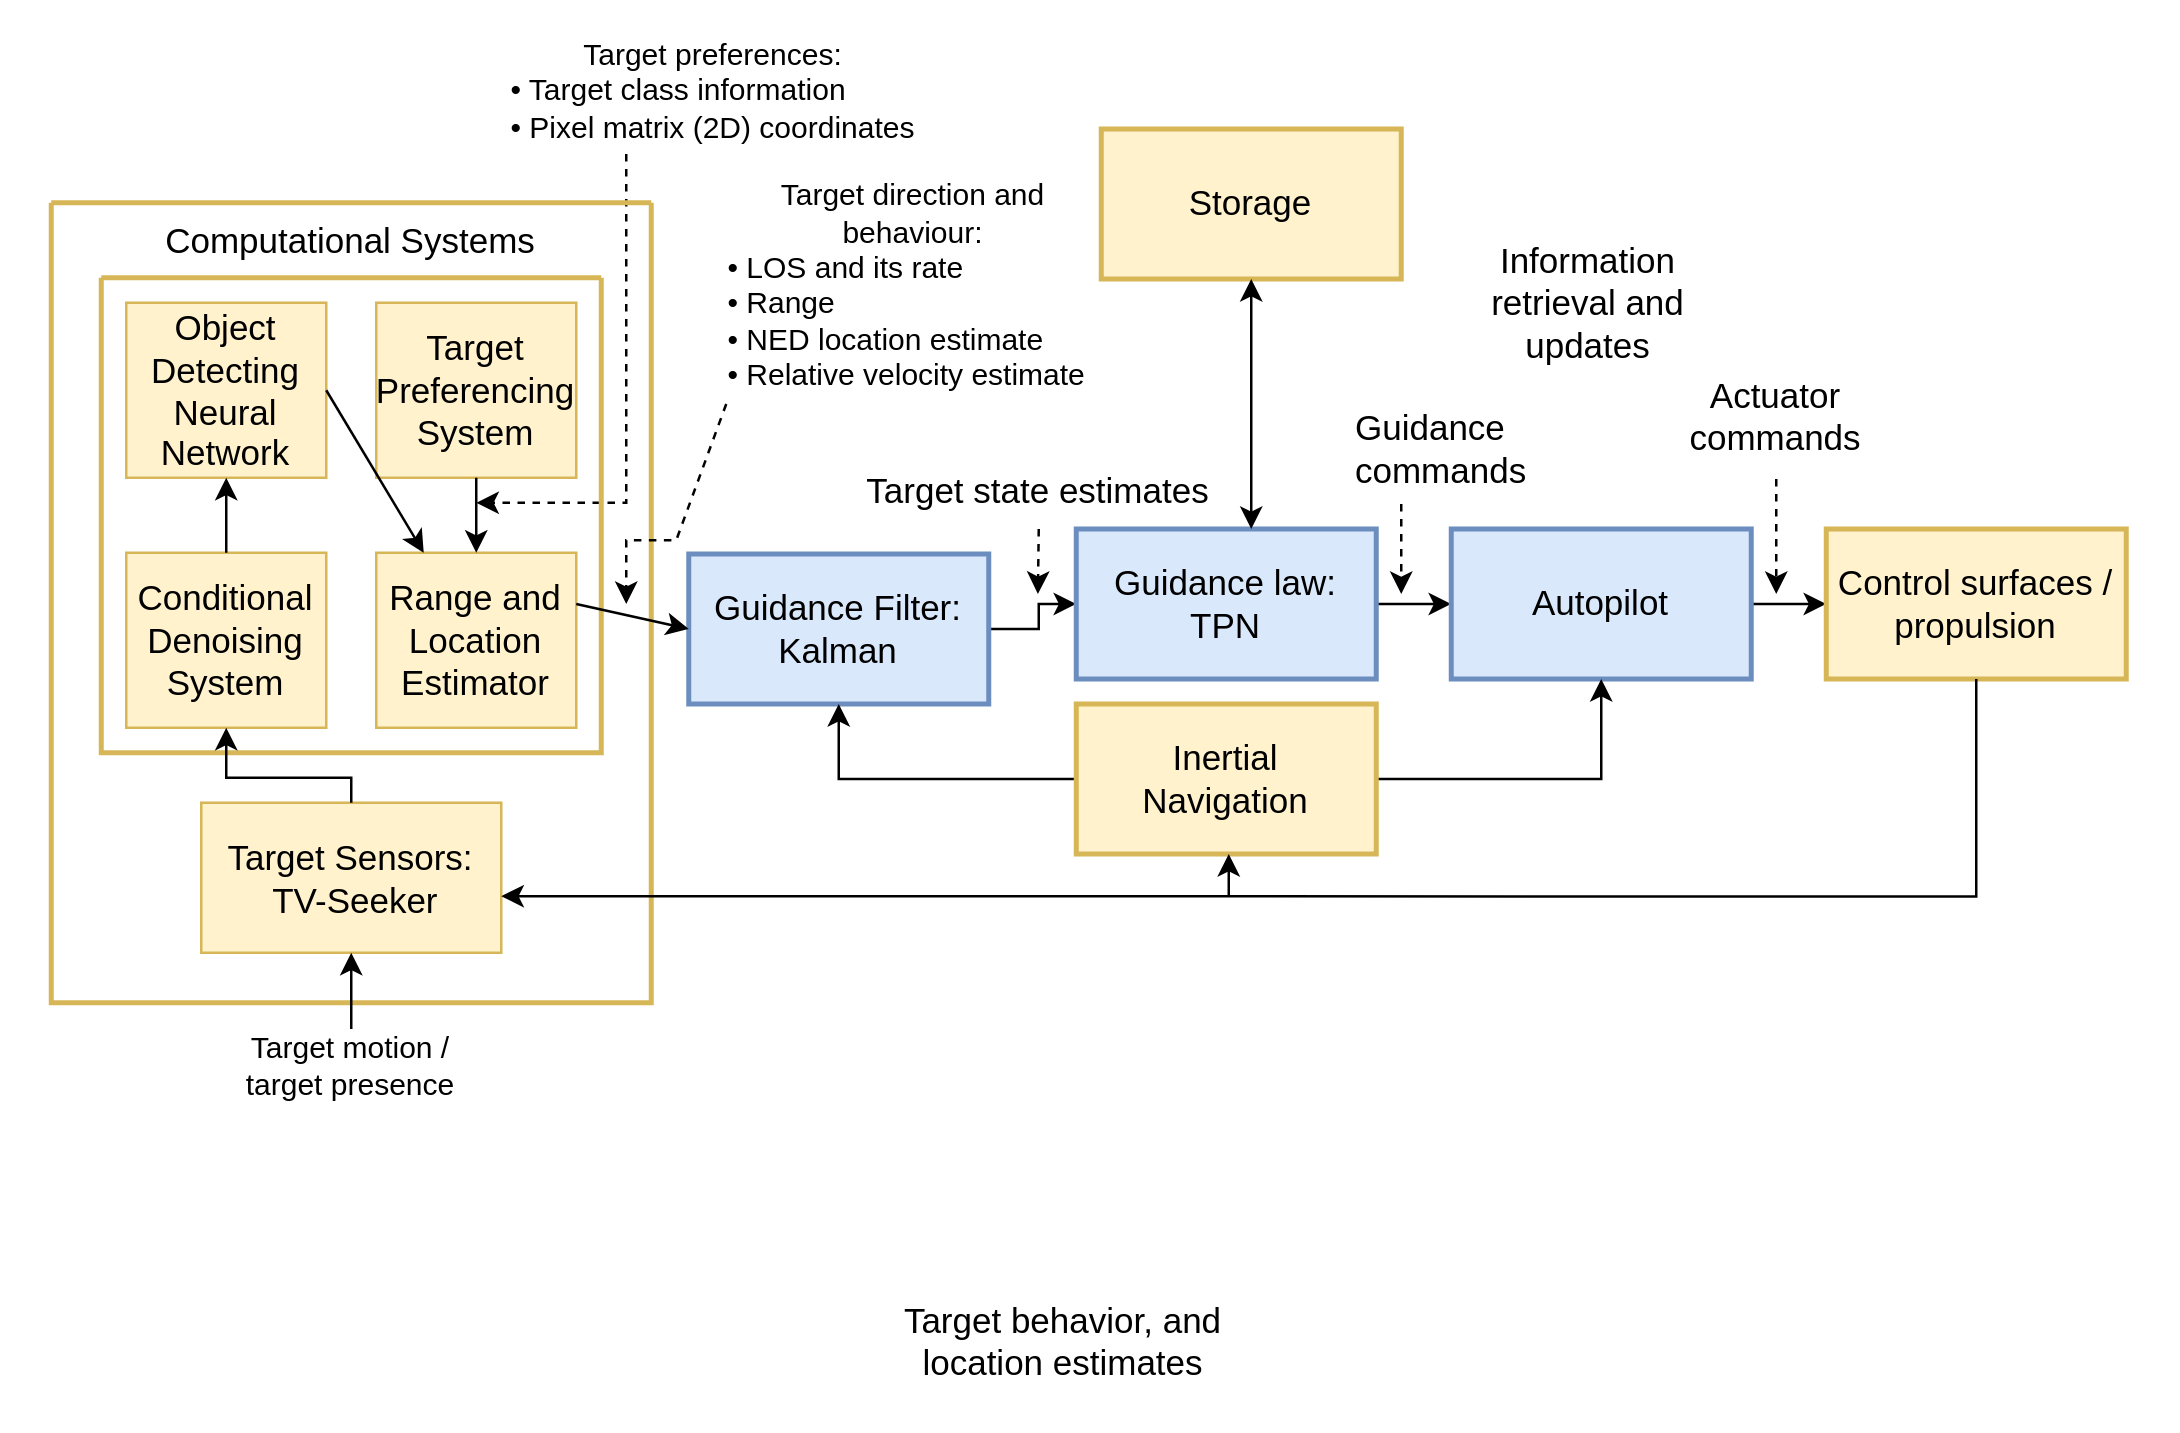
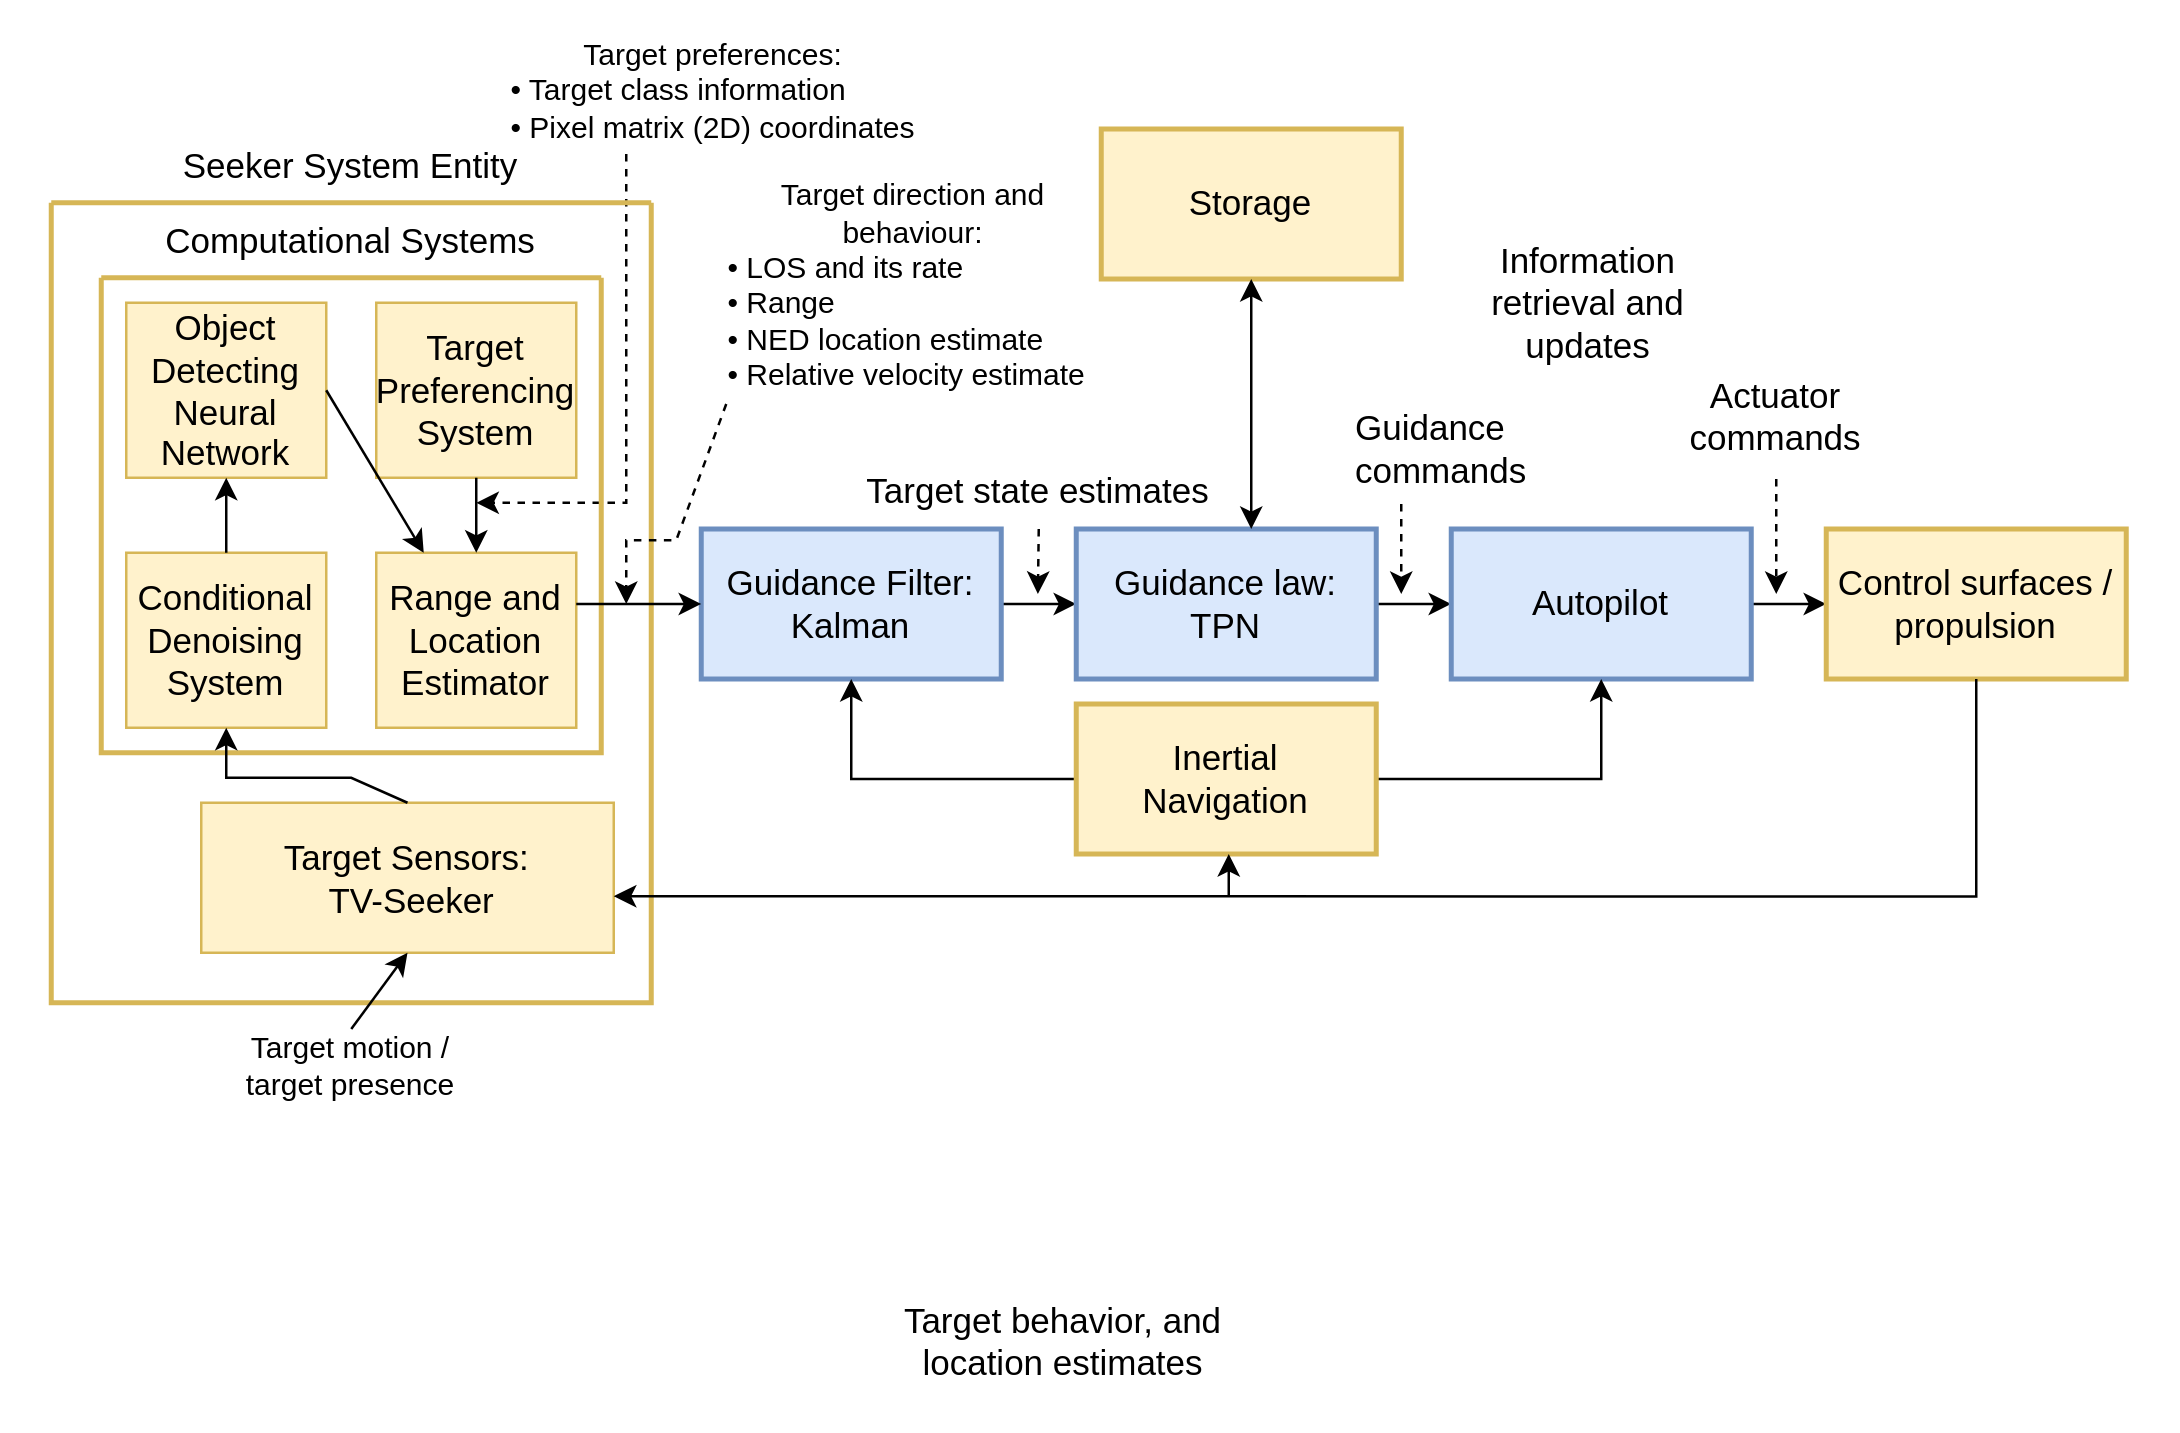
none -> (351, 165)
(839, 629) -> (851, 604)
(351, 878) -> (408, 878)
